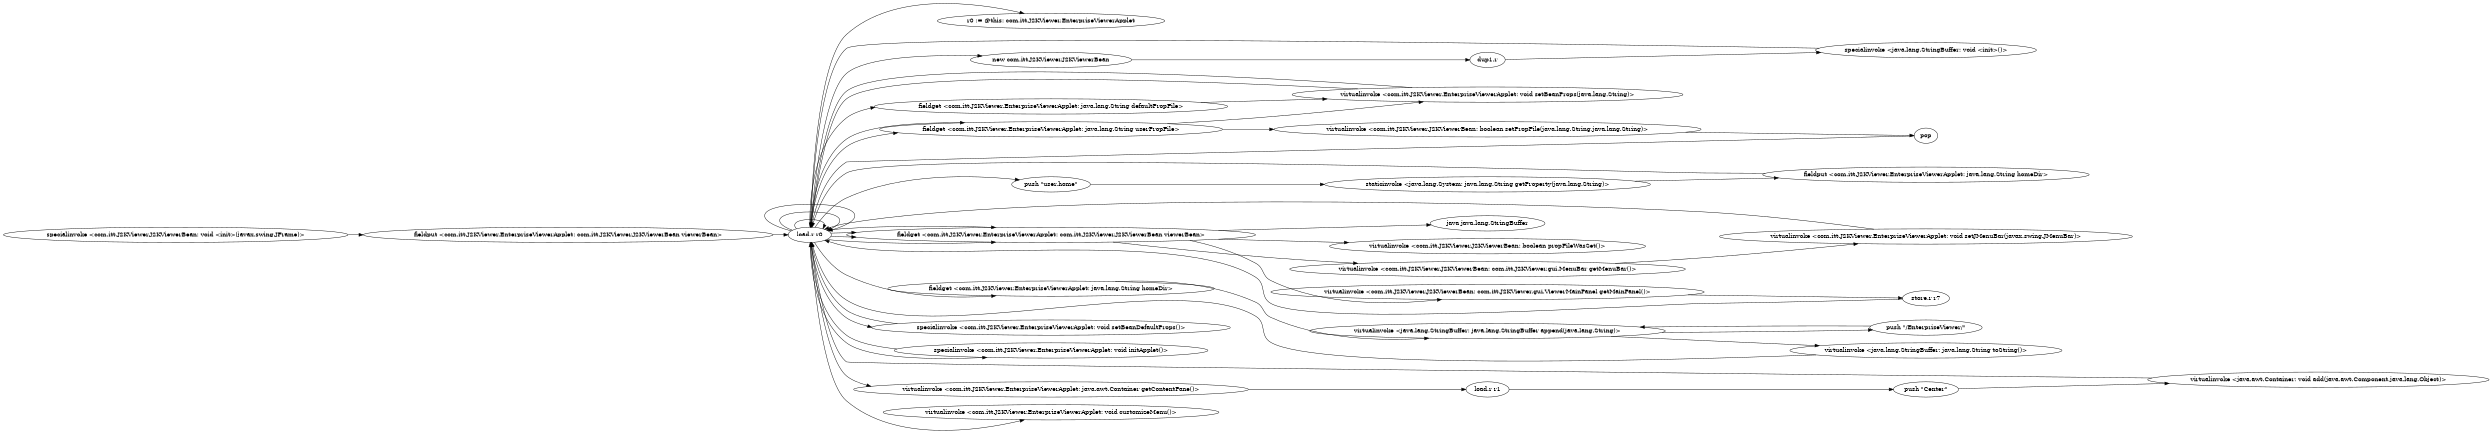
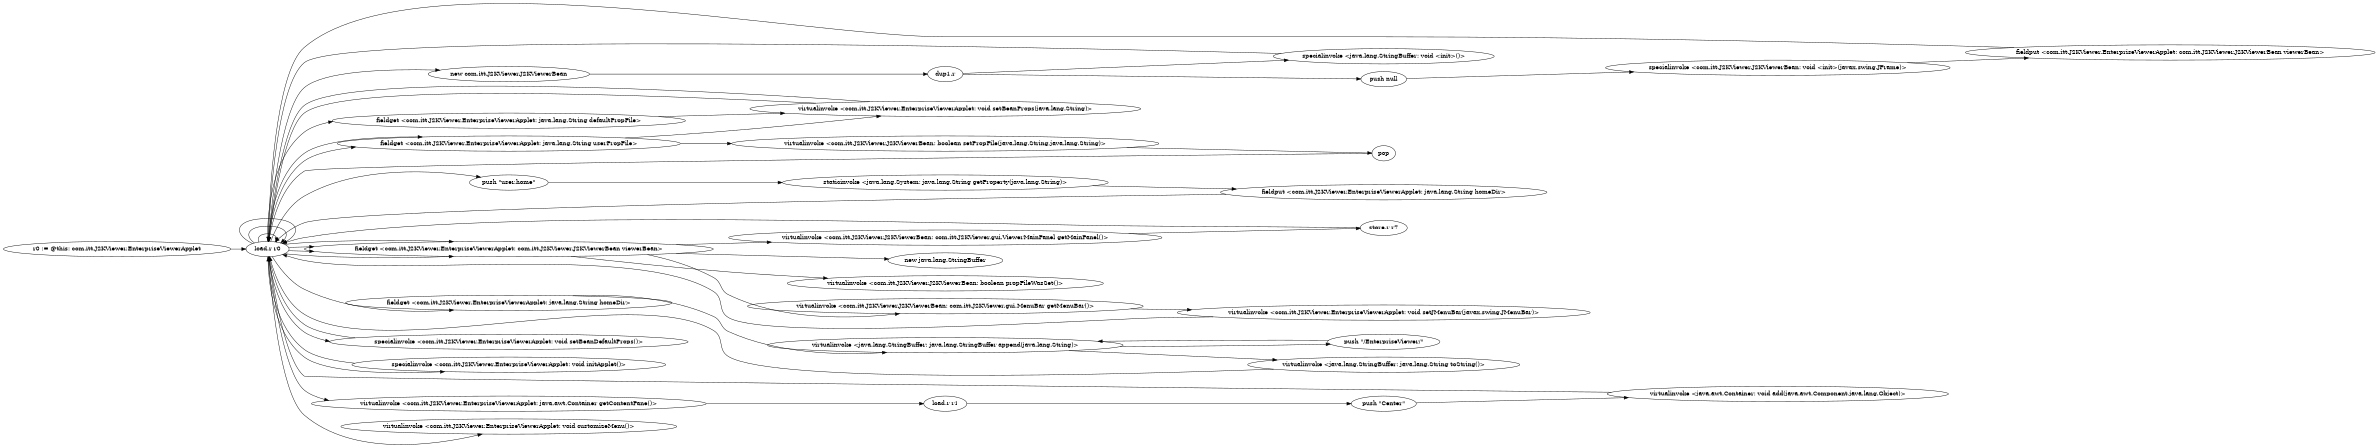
(841, 42) -> (236, 249)
none -> (1384, 79)
(1488, 223) -> (945, 260)
